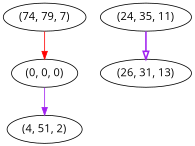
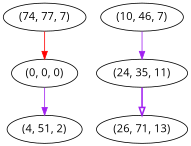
(45, 17) -> (45, 17)
none -> (142, 17)
(146, 73) -> (142, 129)
